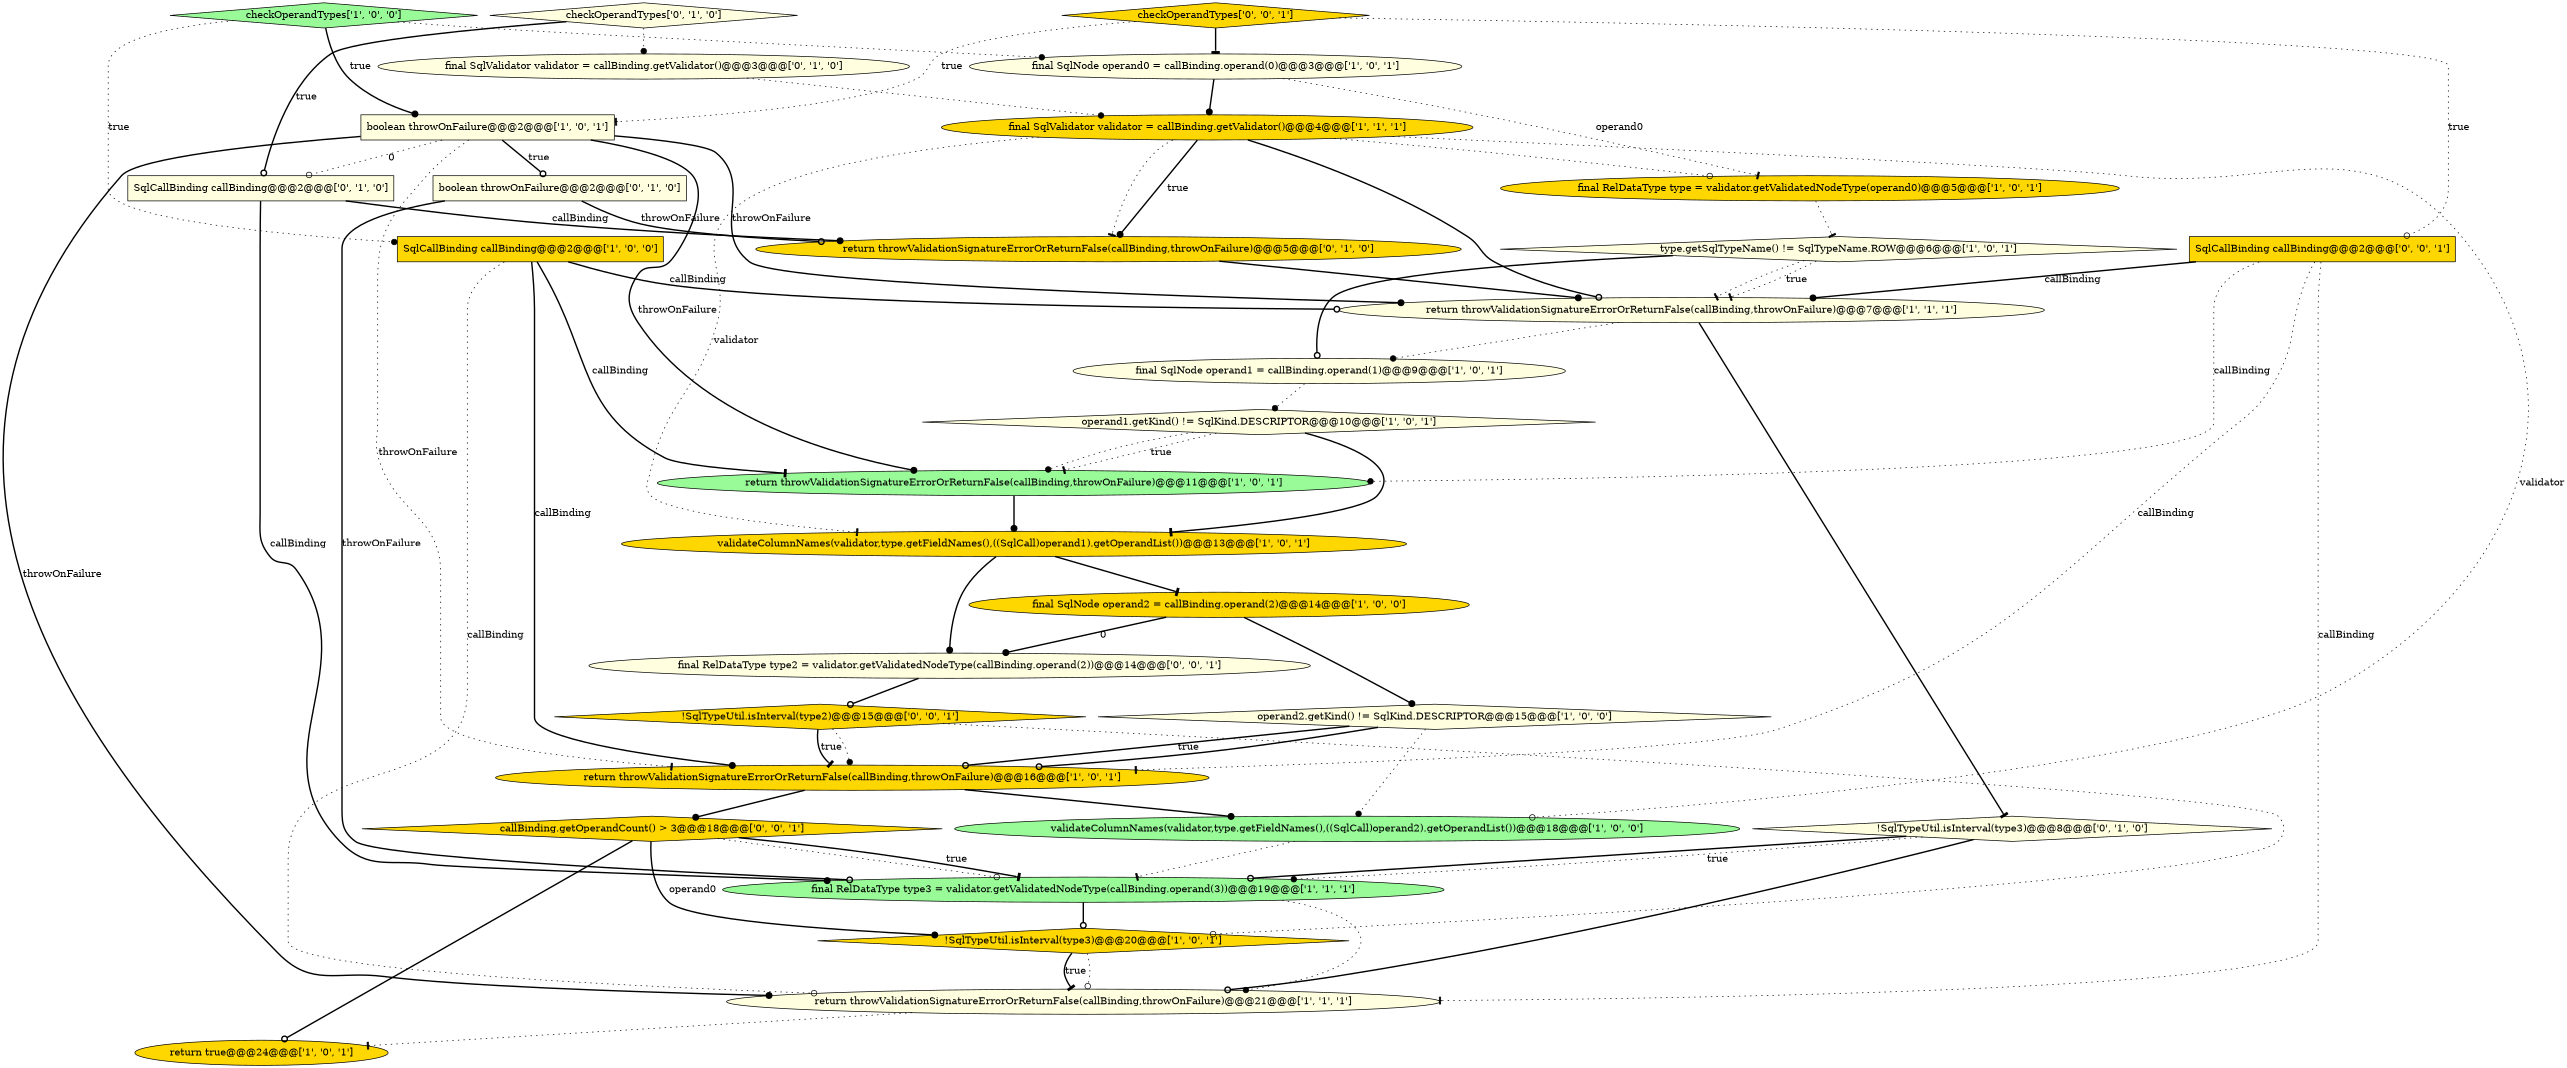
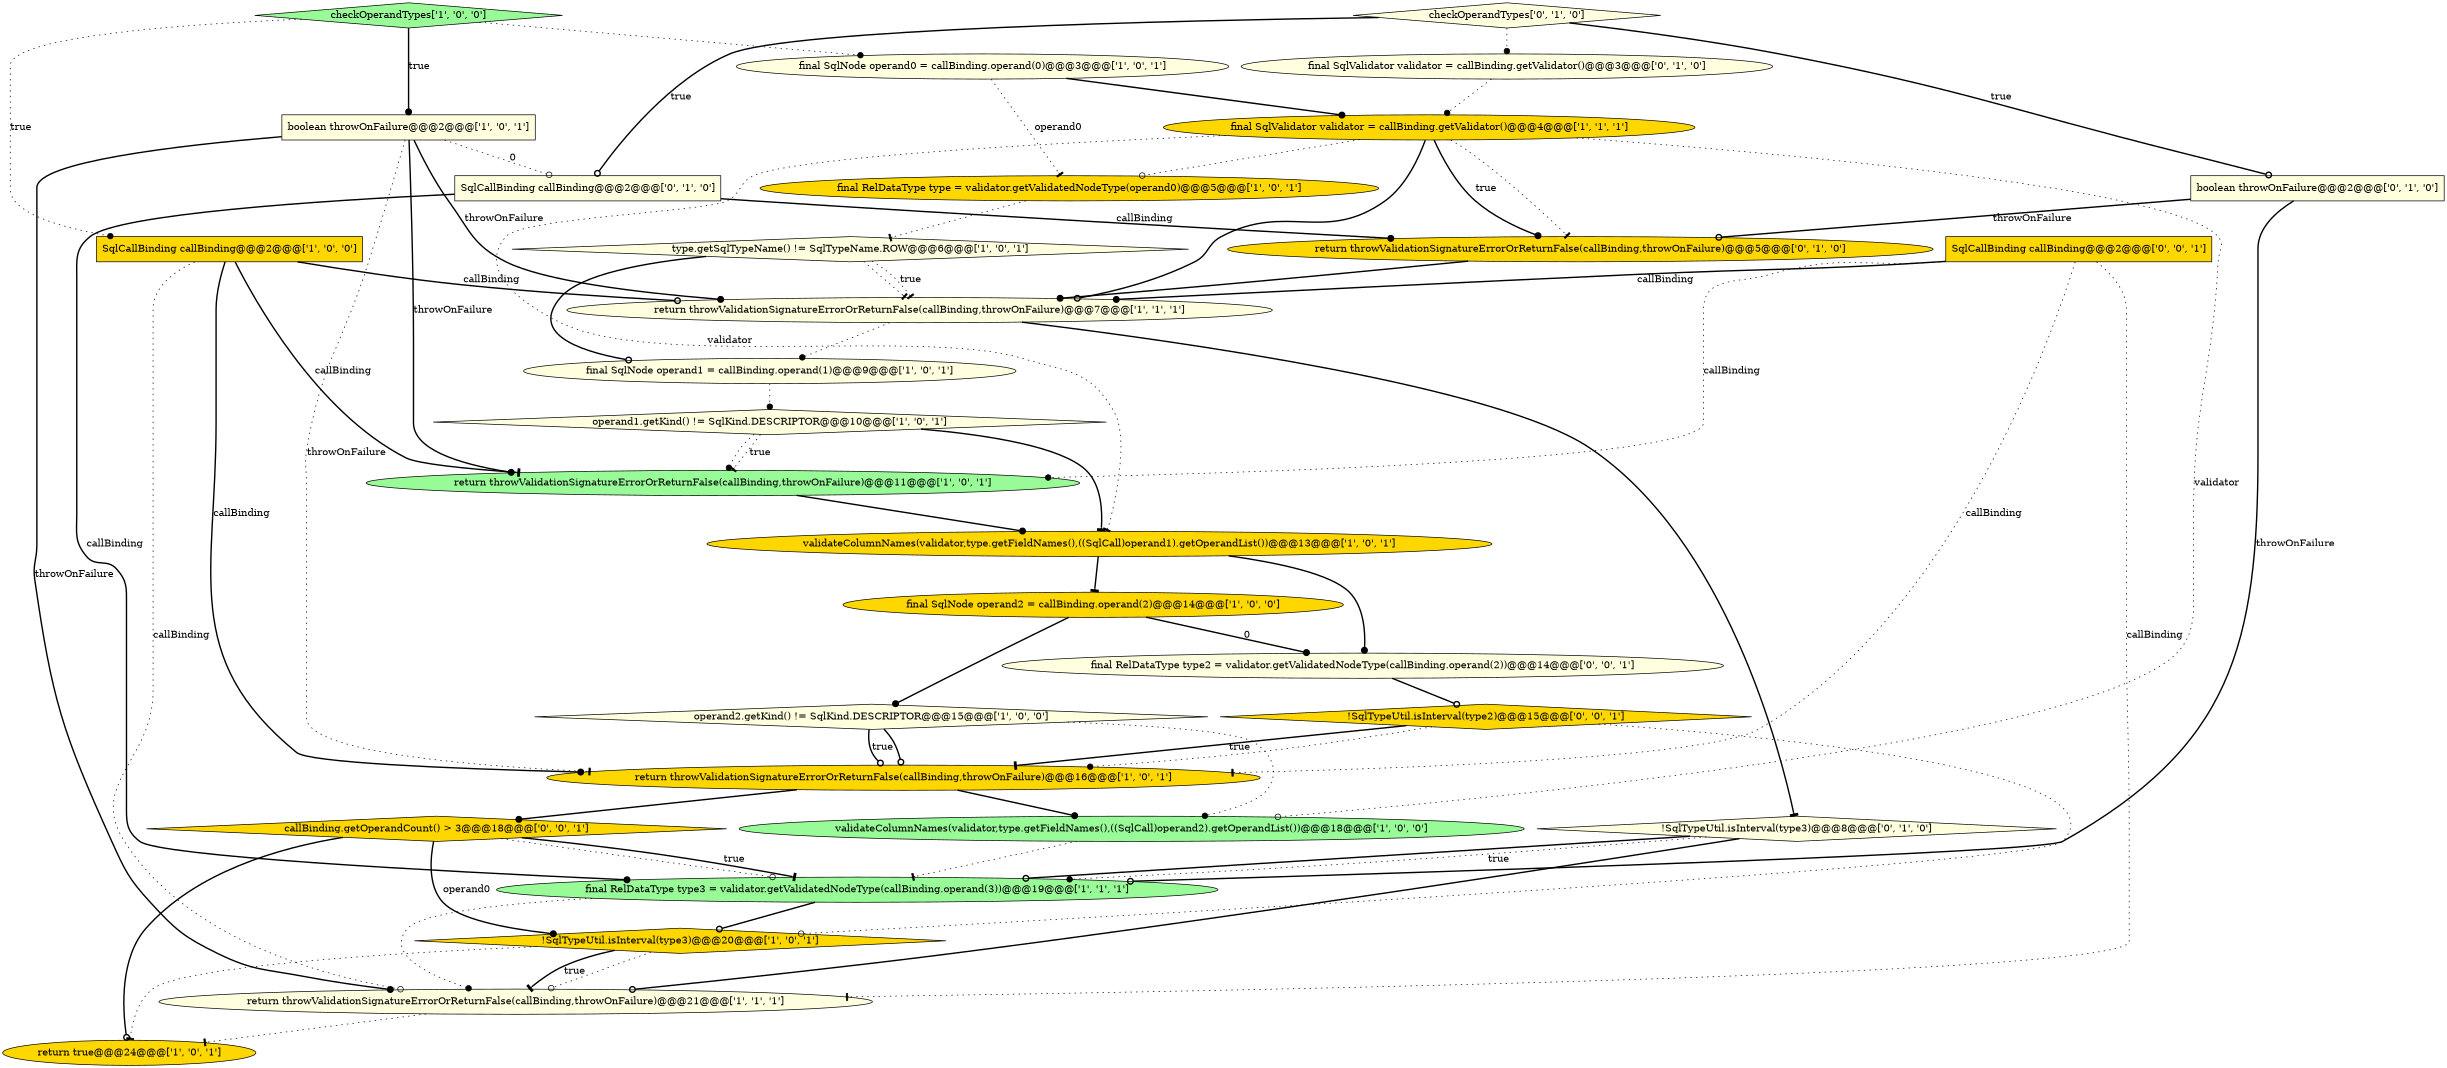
(1216, 15) -> none
(521, 156) -> (1921, 84)
none -> (316, 960)
